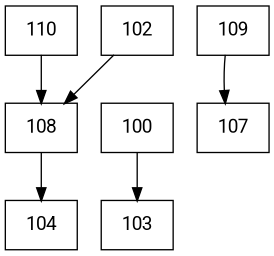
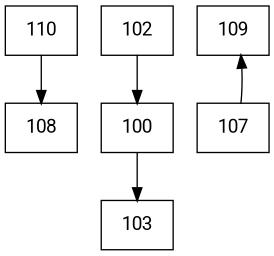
(224, 73) -> (242, 86)
(94, 75) -> (137, 73)
(41, 225) -> none
